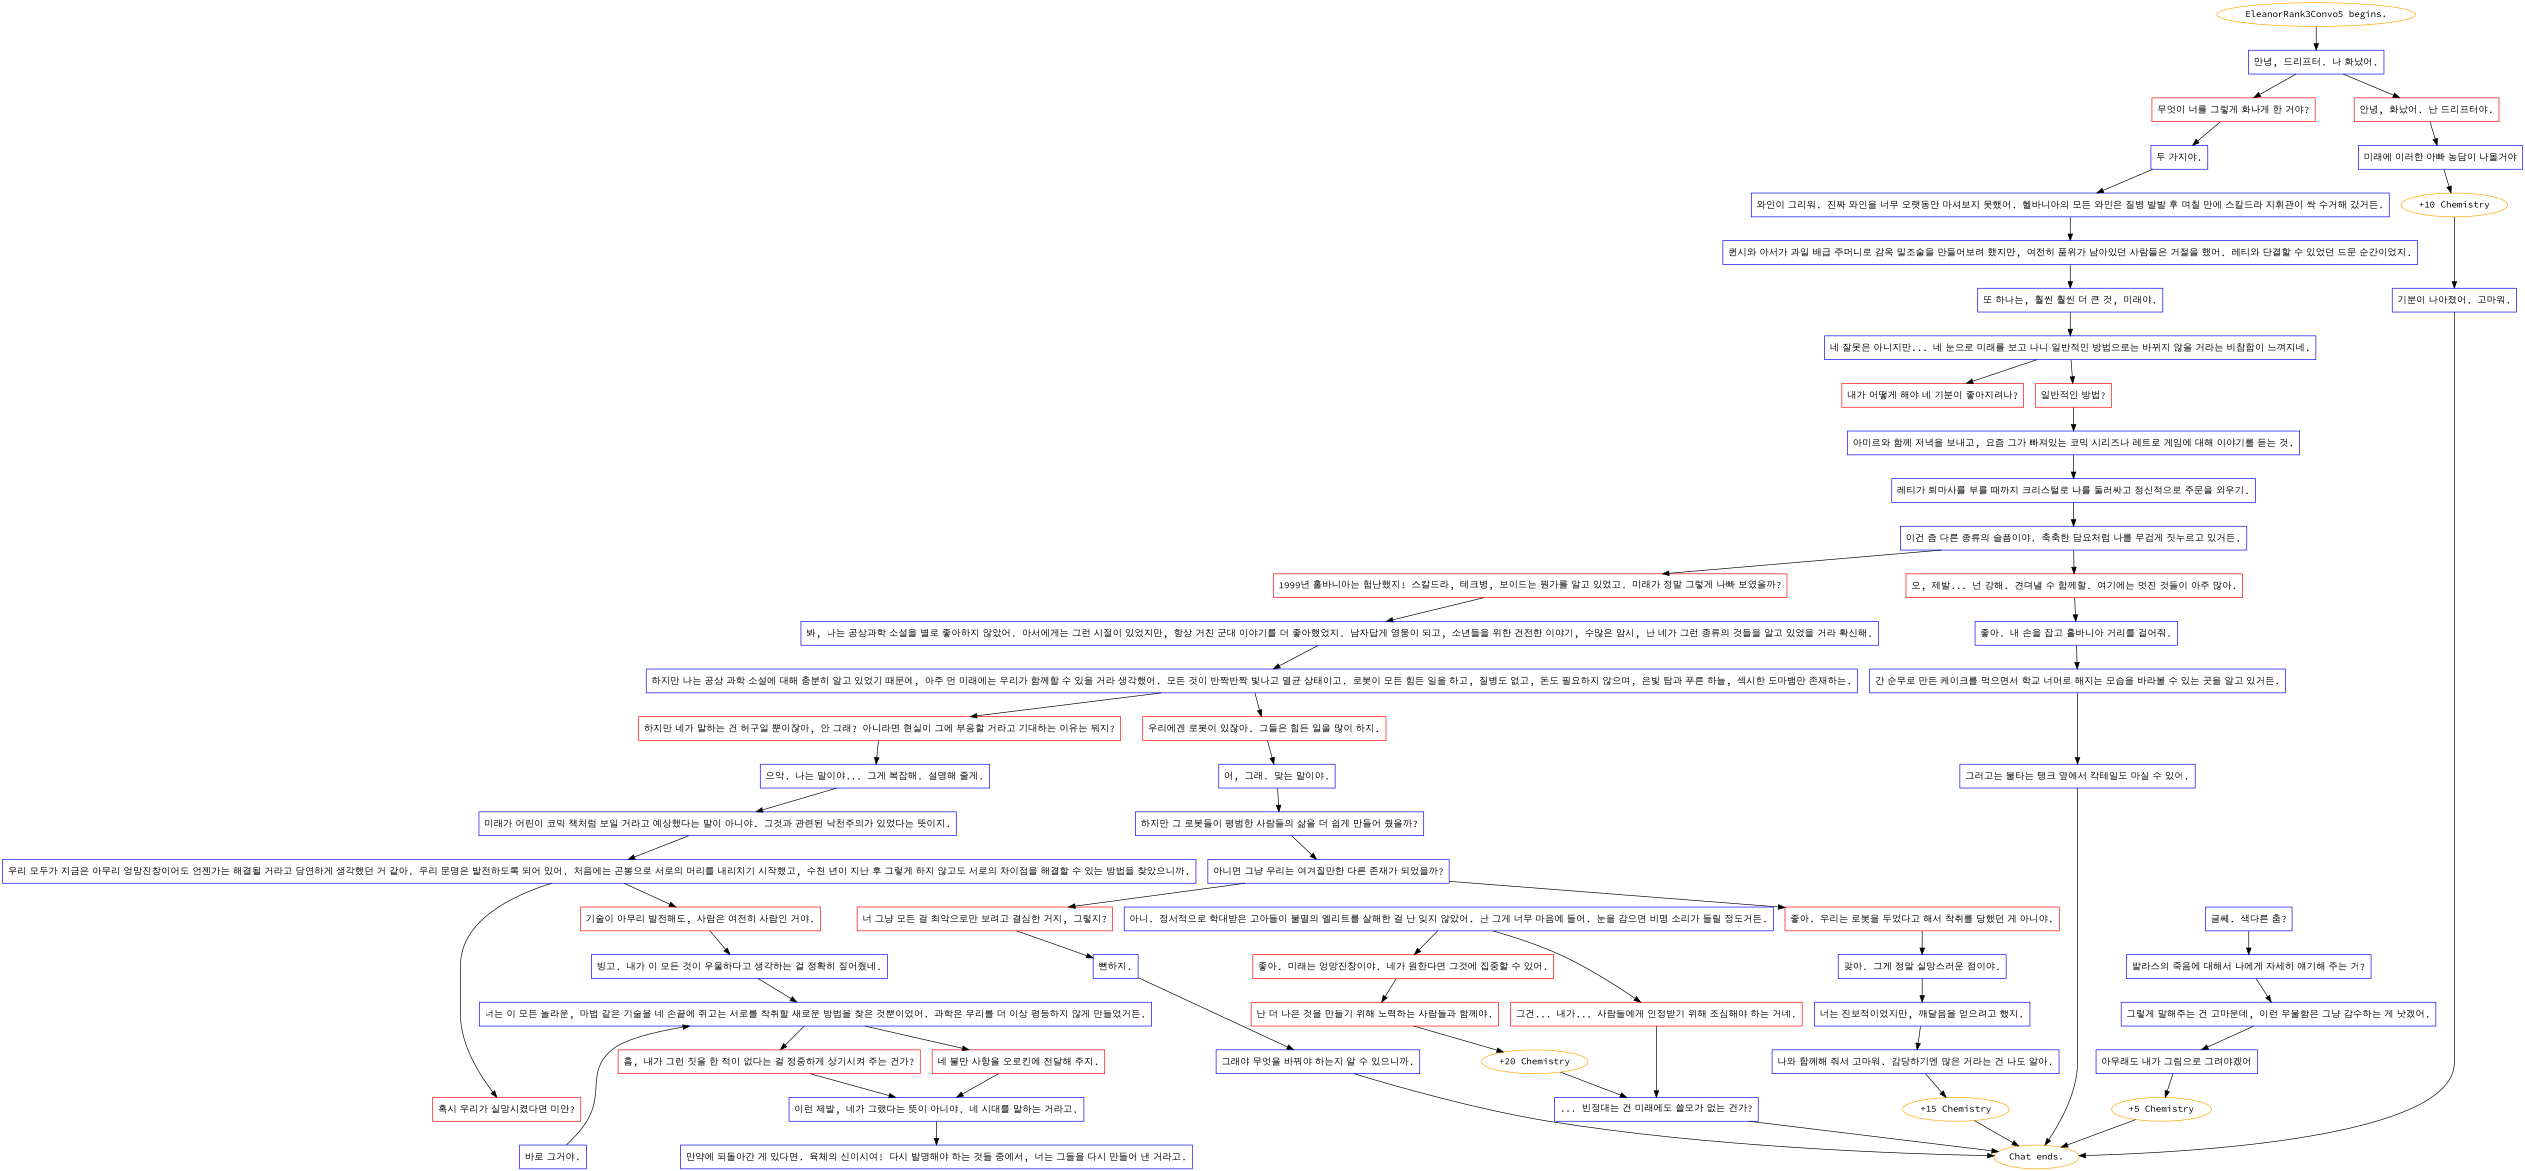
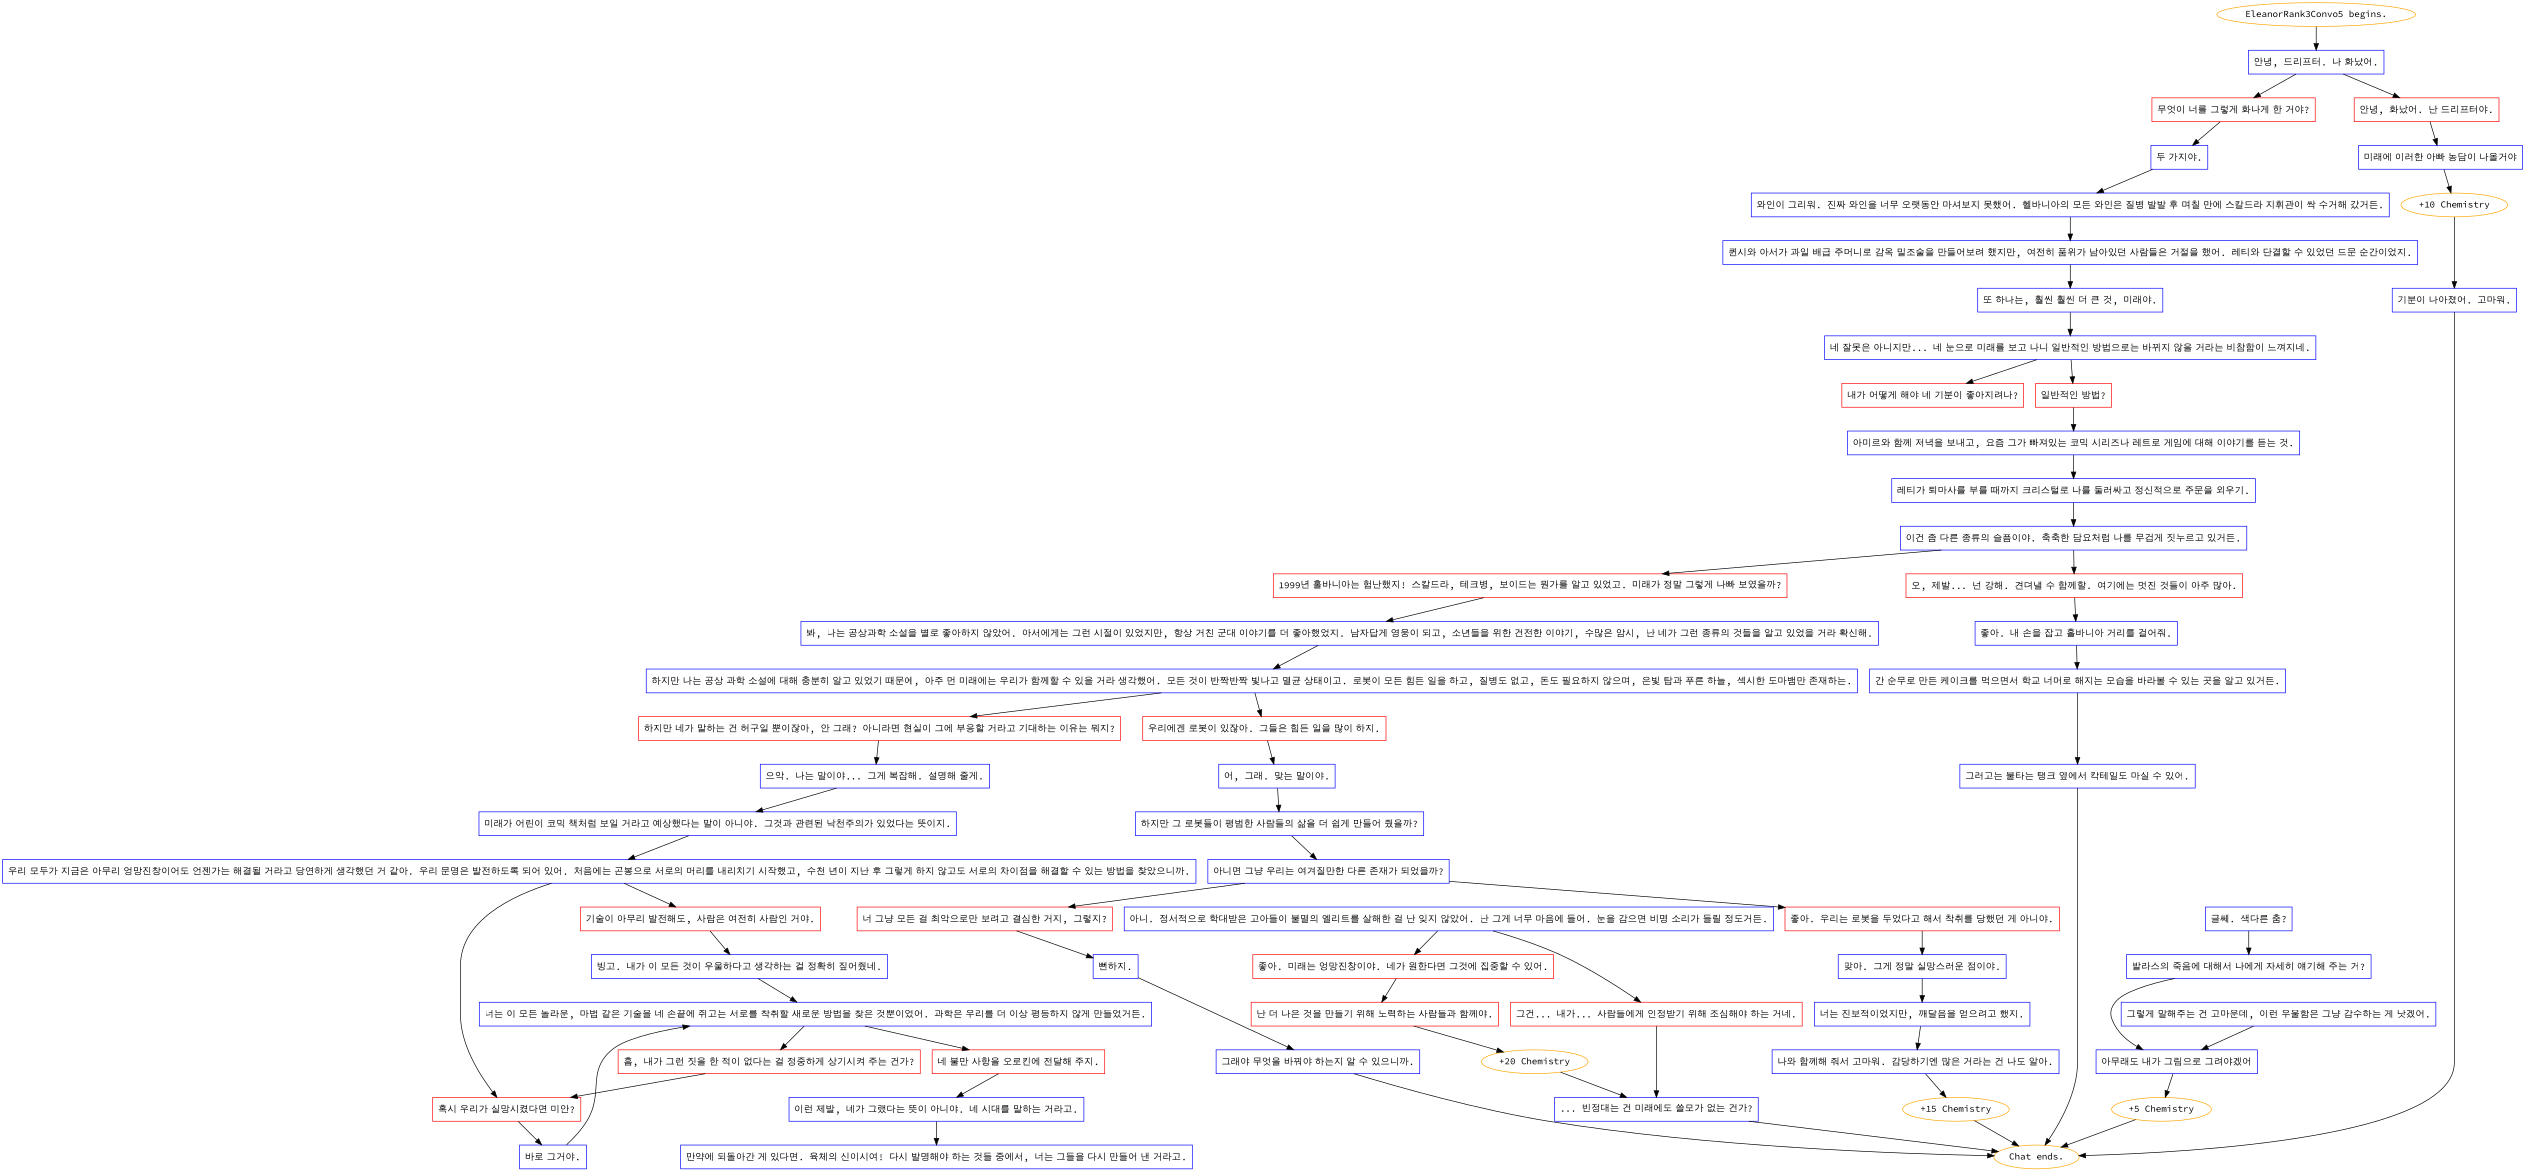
(2262, 988) -> (2118, 999)
(849, 1085) -> (641, 1085)
none -> (528, 1131)
